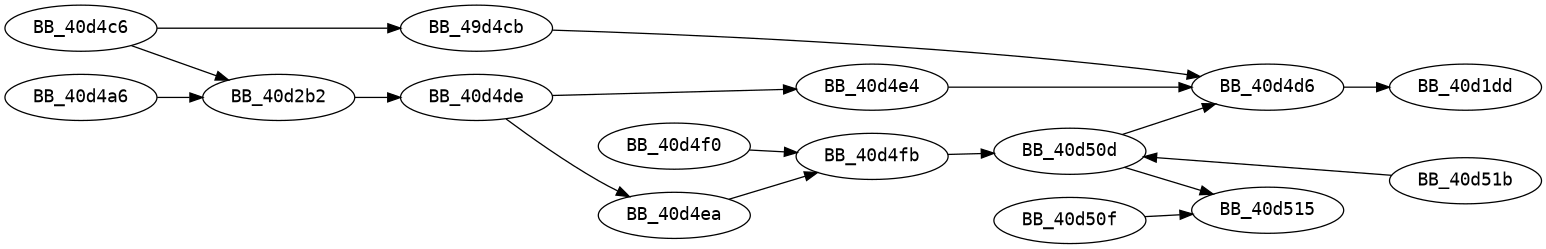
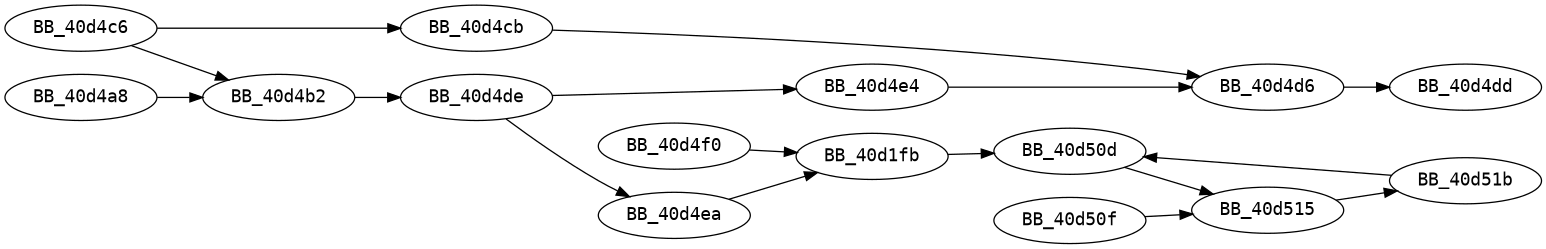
(477, 28) -> (477, 28)
(1466, 87) -> (1466, 87)
(81, 97) -> (81, 97)
(279, 97) -> (279, 97)
(1163, 121) -> none
(872, 156) -> (872, 156)
none -> (1360, 196)
